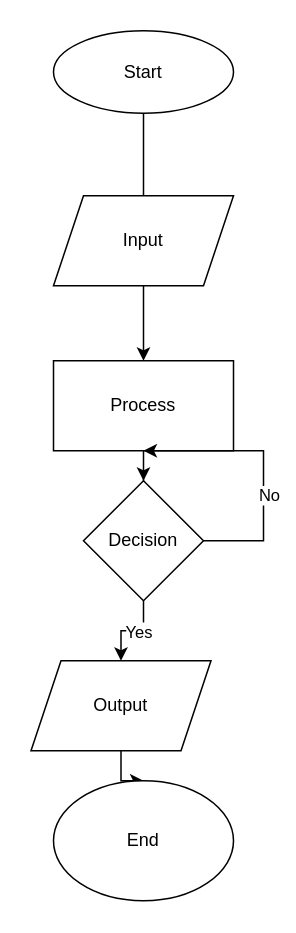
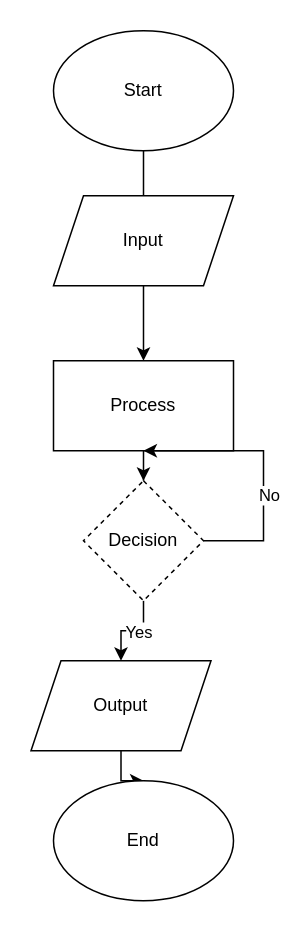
(143, 72) -> (143, 91)
(143, 541) -> (143, 541)
